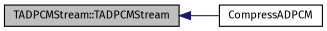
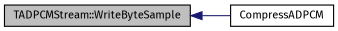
(92, 16) -> (97, 16)
